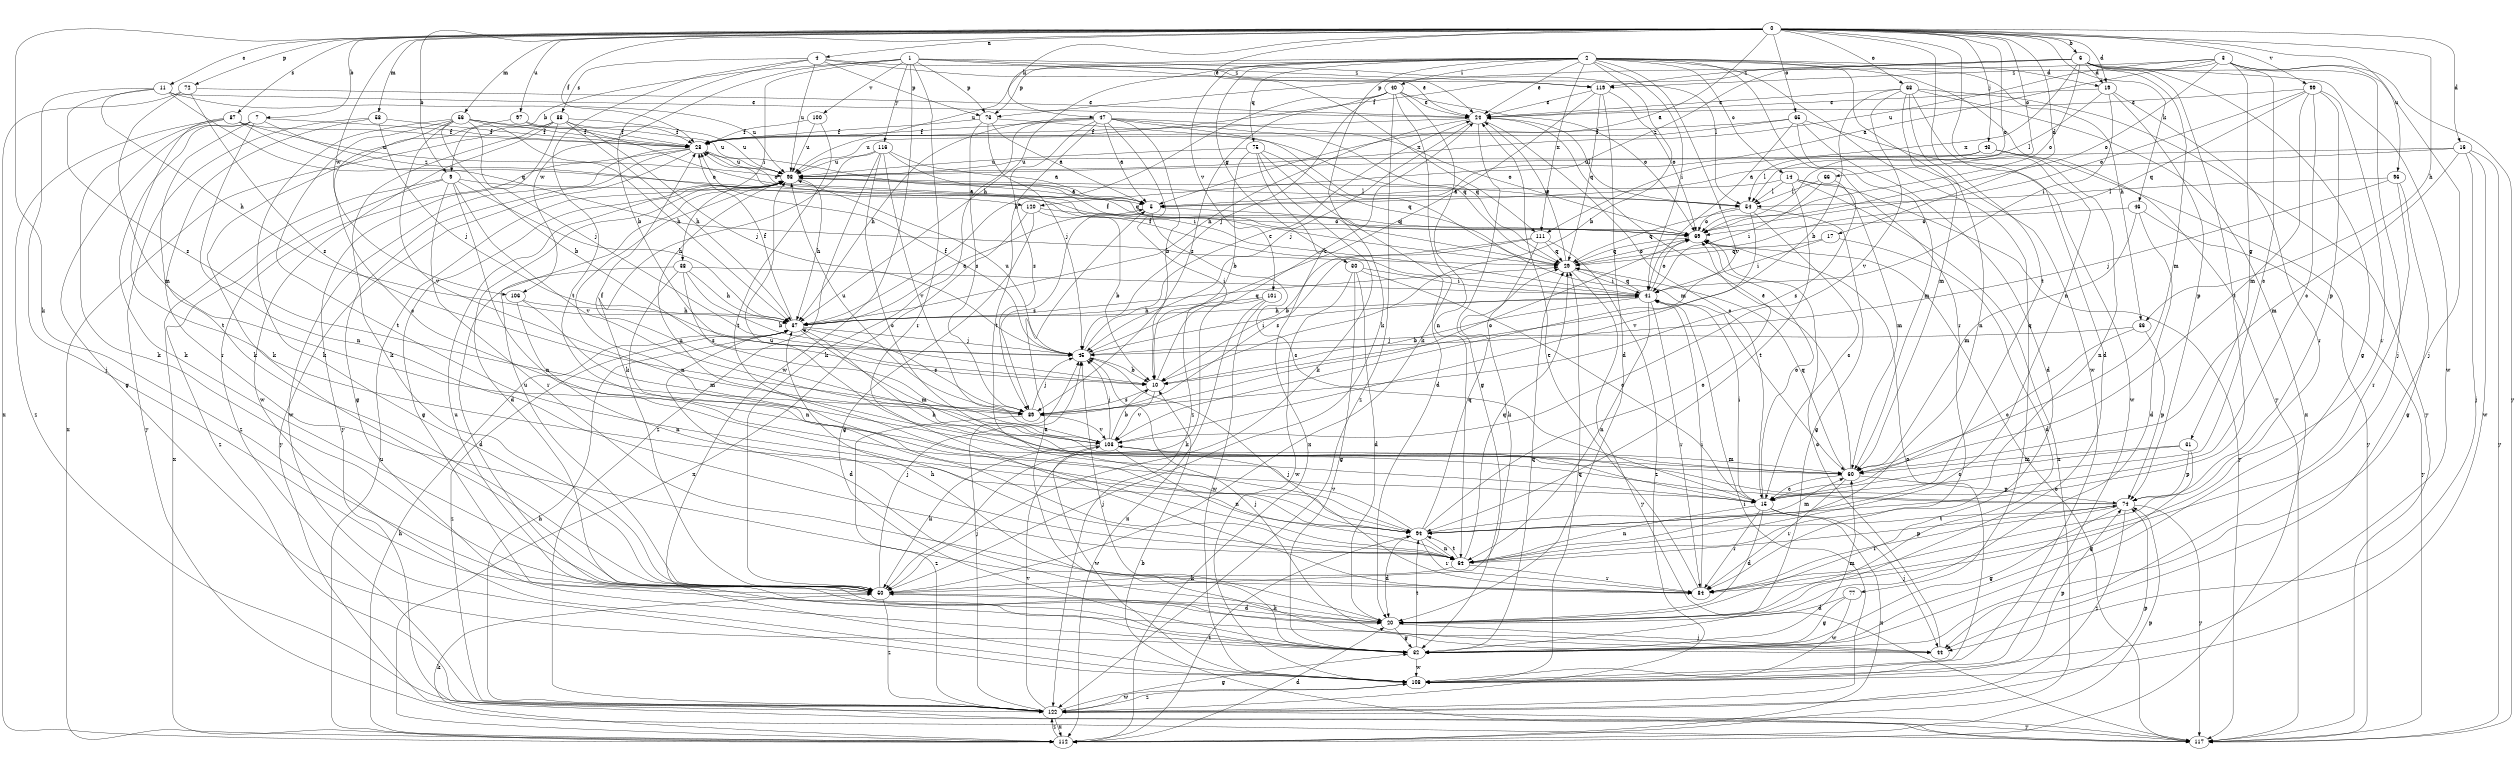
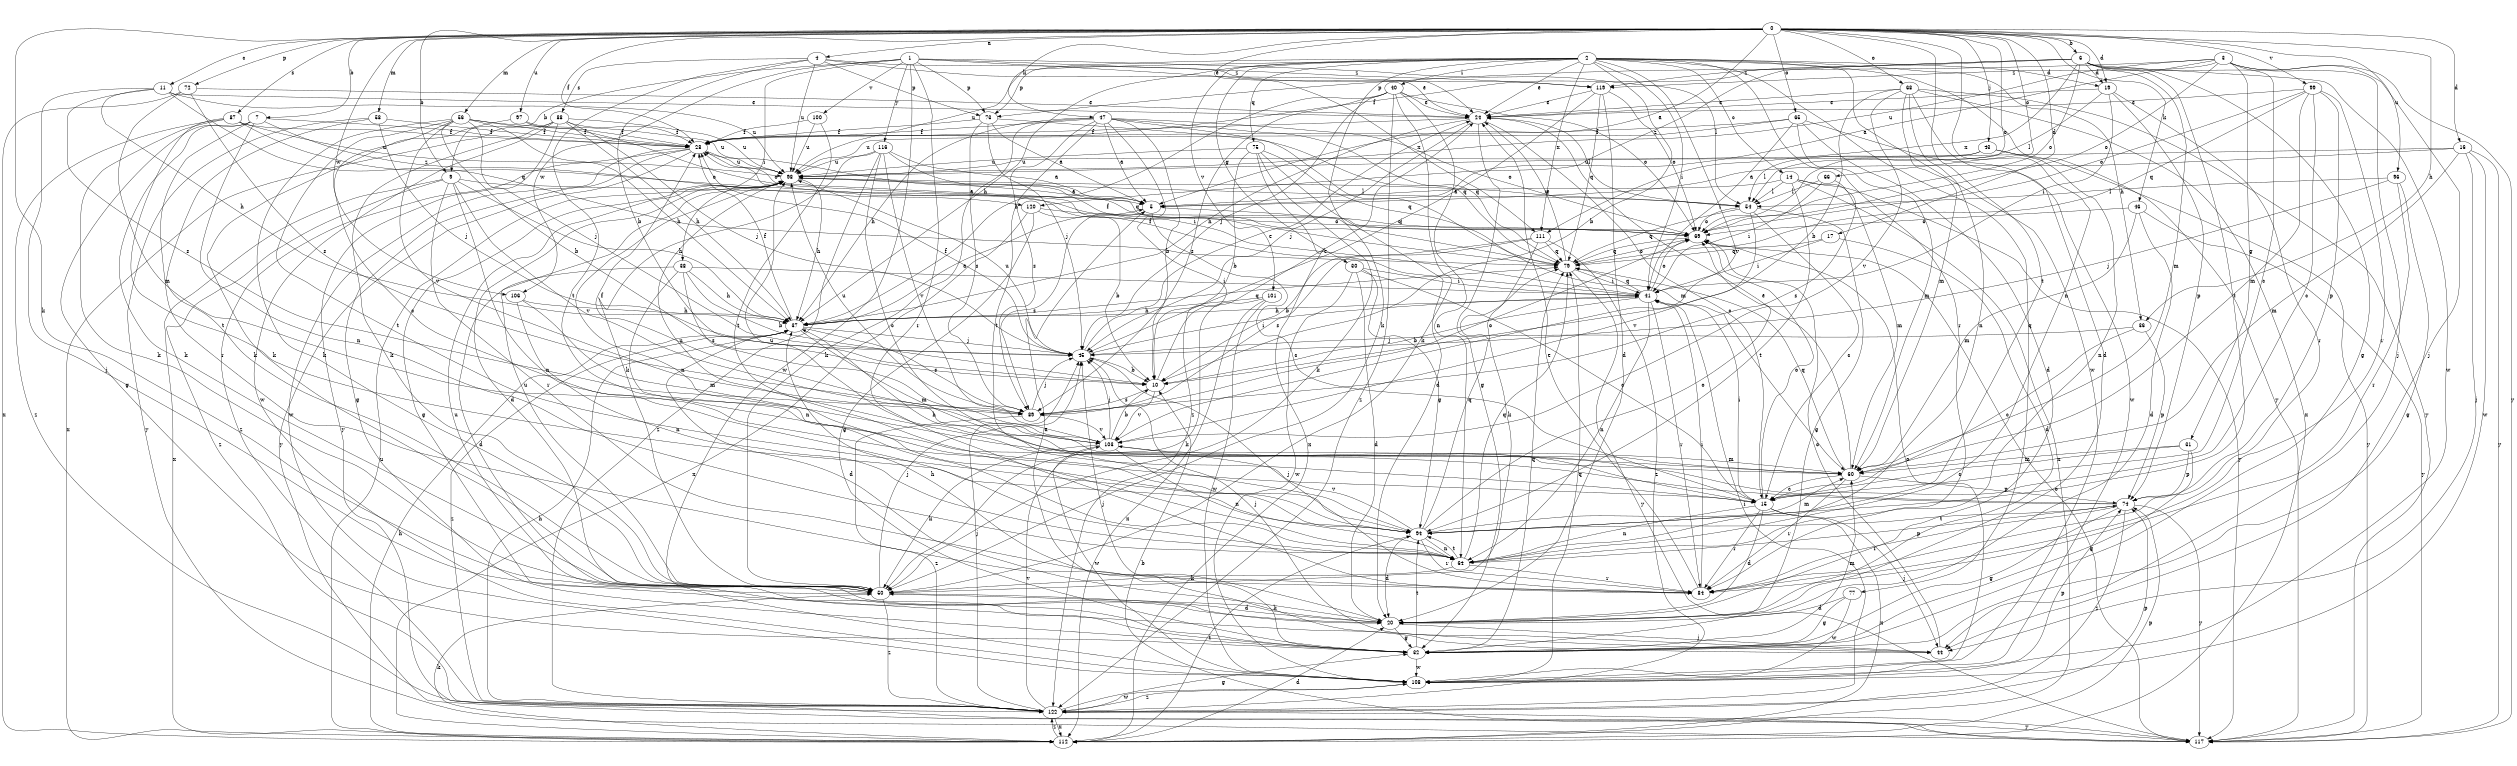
(1567, 267) -> (1567, 267)
(1320, 512) -> (1432, 365)
